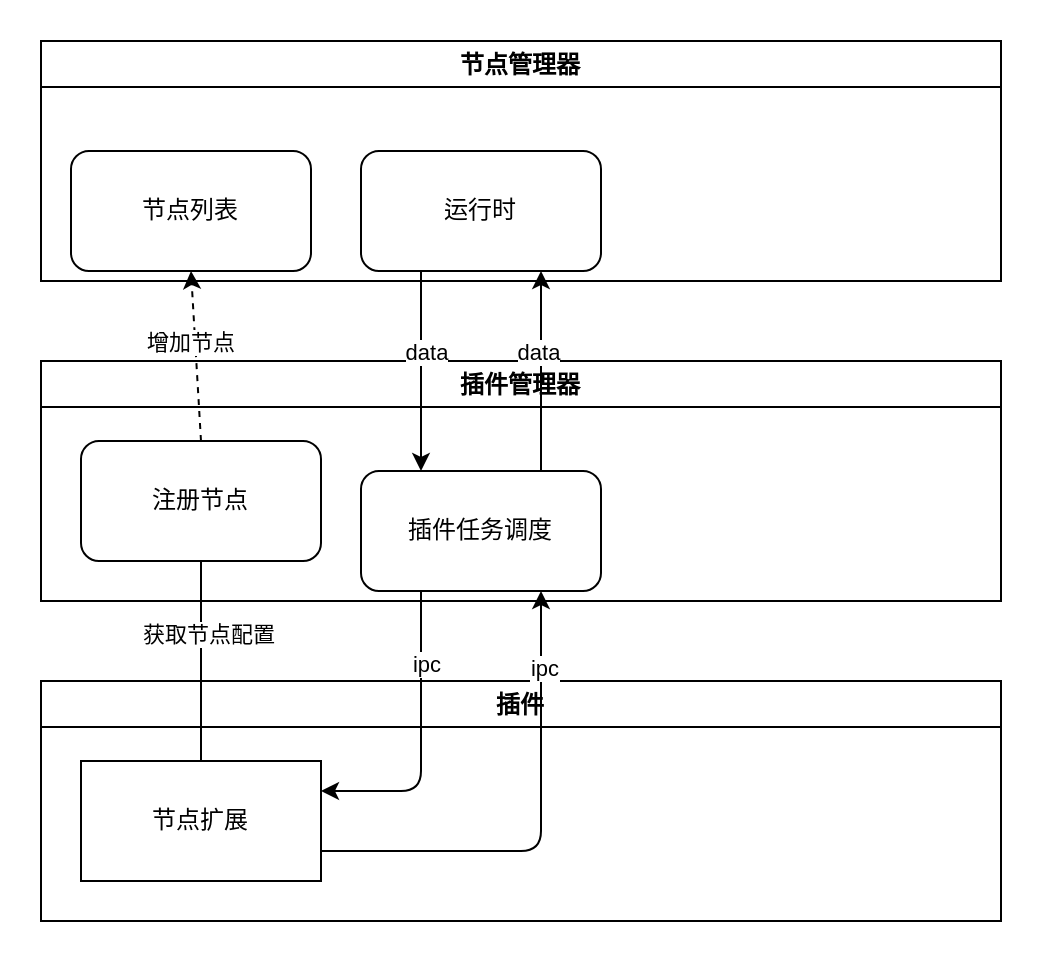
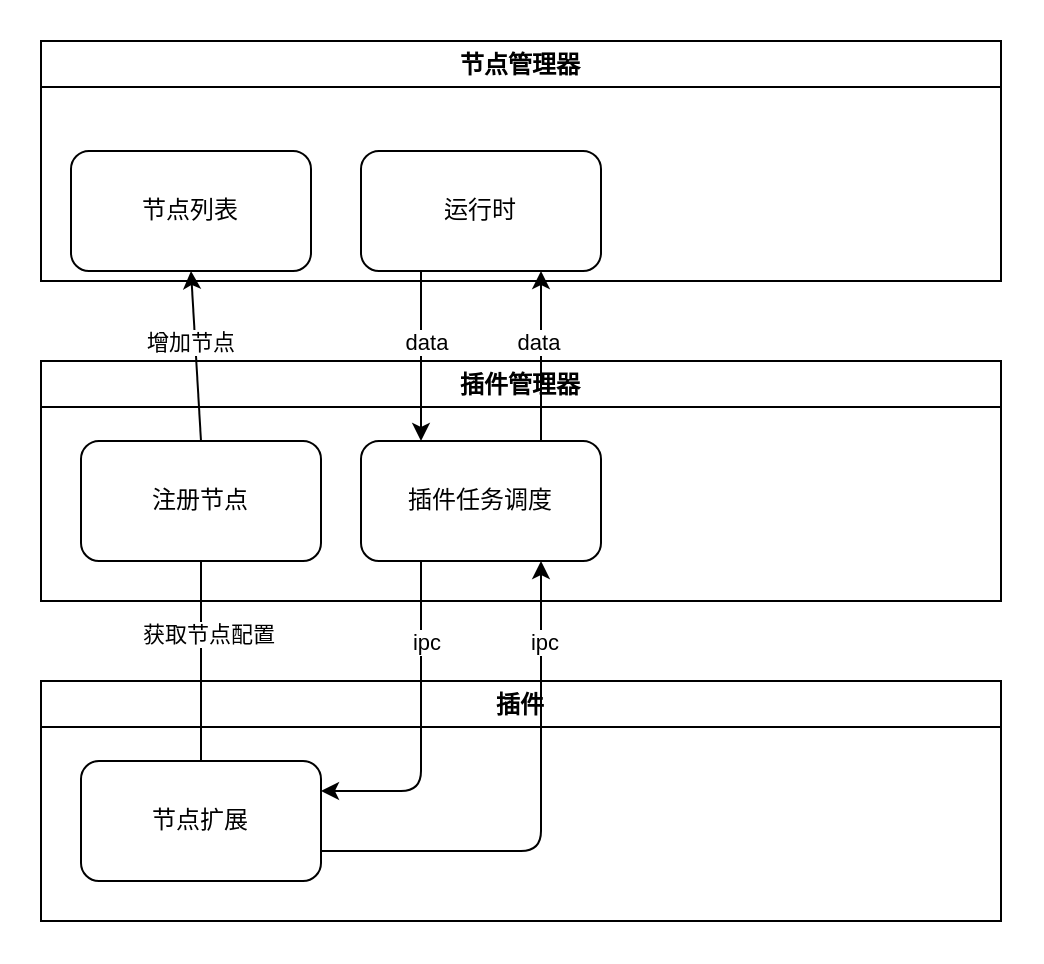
(198, 396) -> (198, 396)
(481, 531) -> (481, 501)
(201, 821) -> (201, 821)
